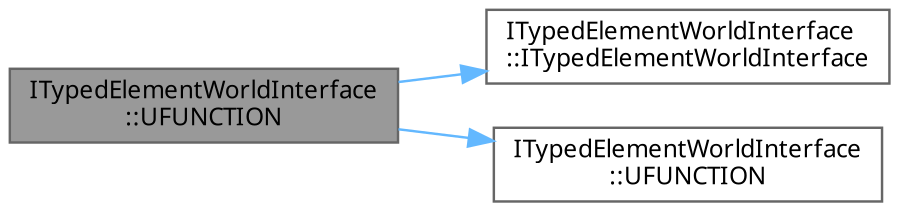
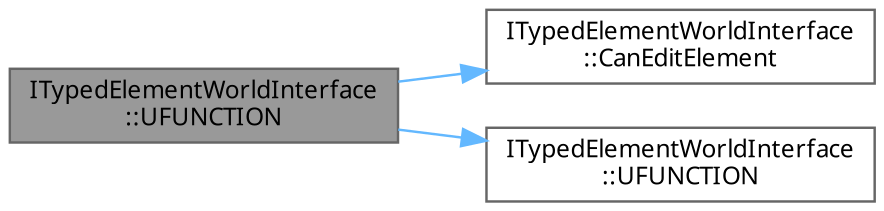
(688, 47) -> (681, 47)
